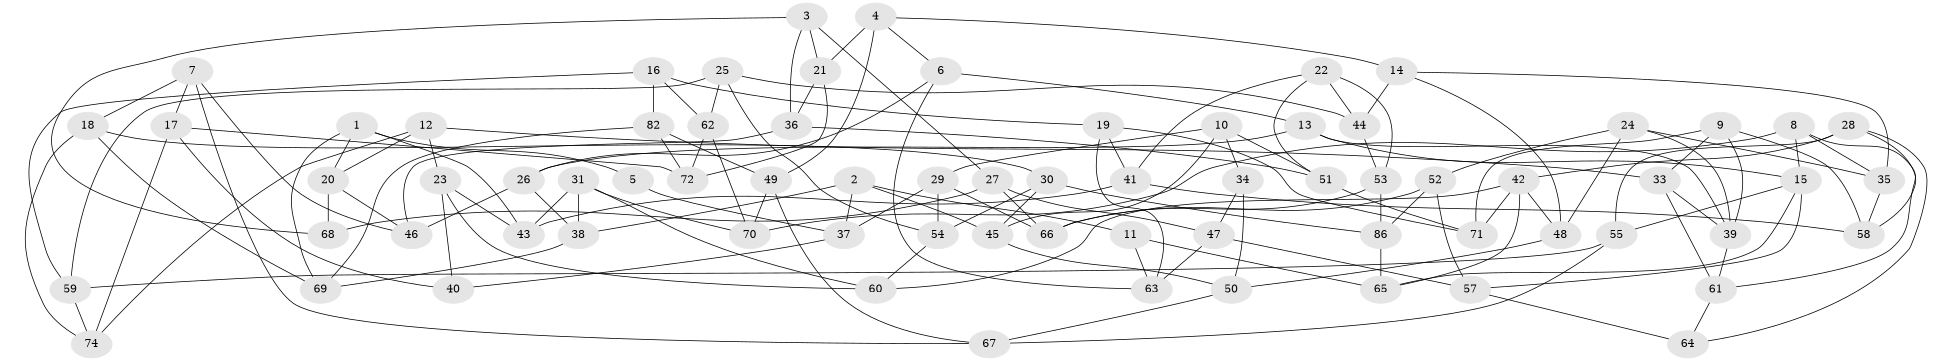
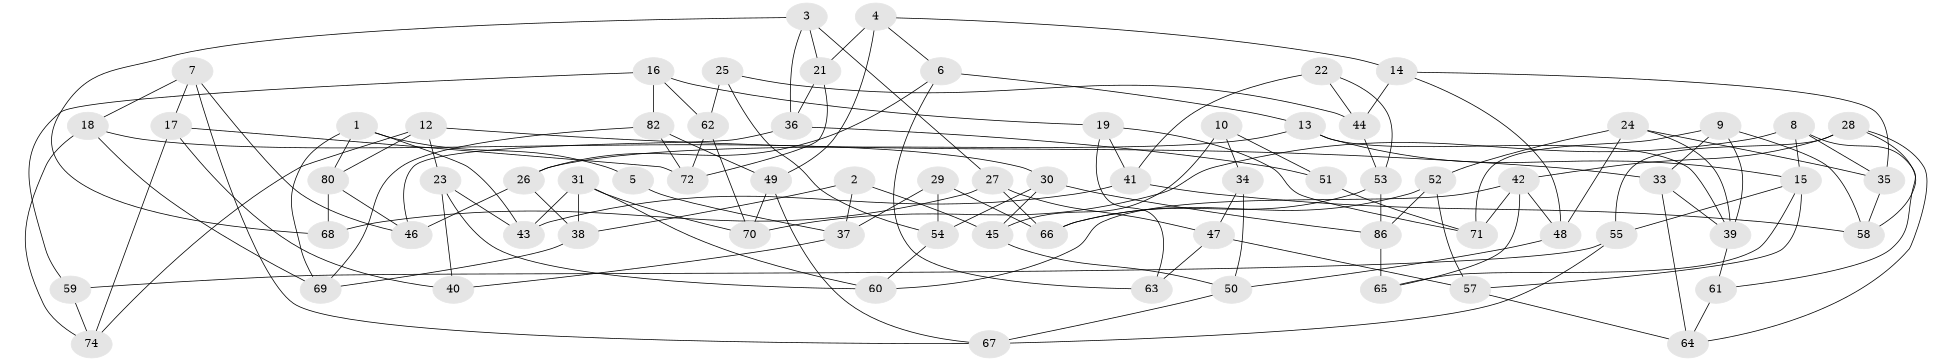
(332, 91) -> none
(1274, 127) -> none
(1121, 141) -> none
(328, 180) -> (328, 180)
(1131, 235) -> none
(1688, 235) -> (1674, 262)
